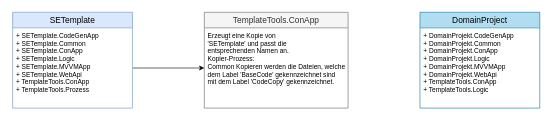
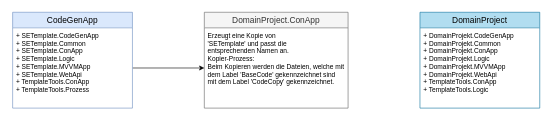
(72, 21) -> (72, 21)
(276, 21) -> (276, 21)
(244, 36) -> (244, 36)
